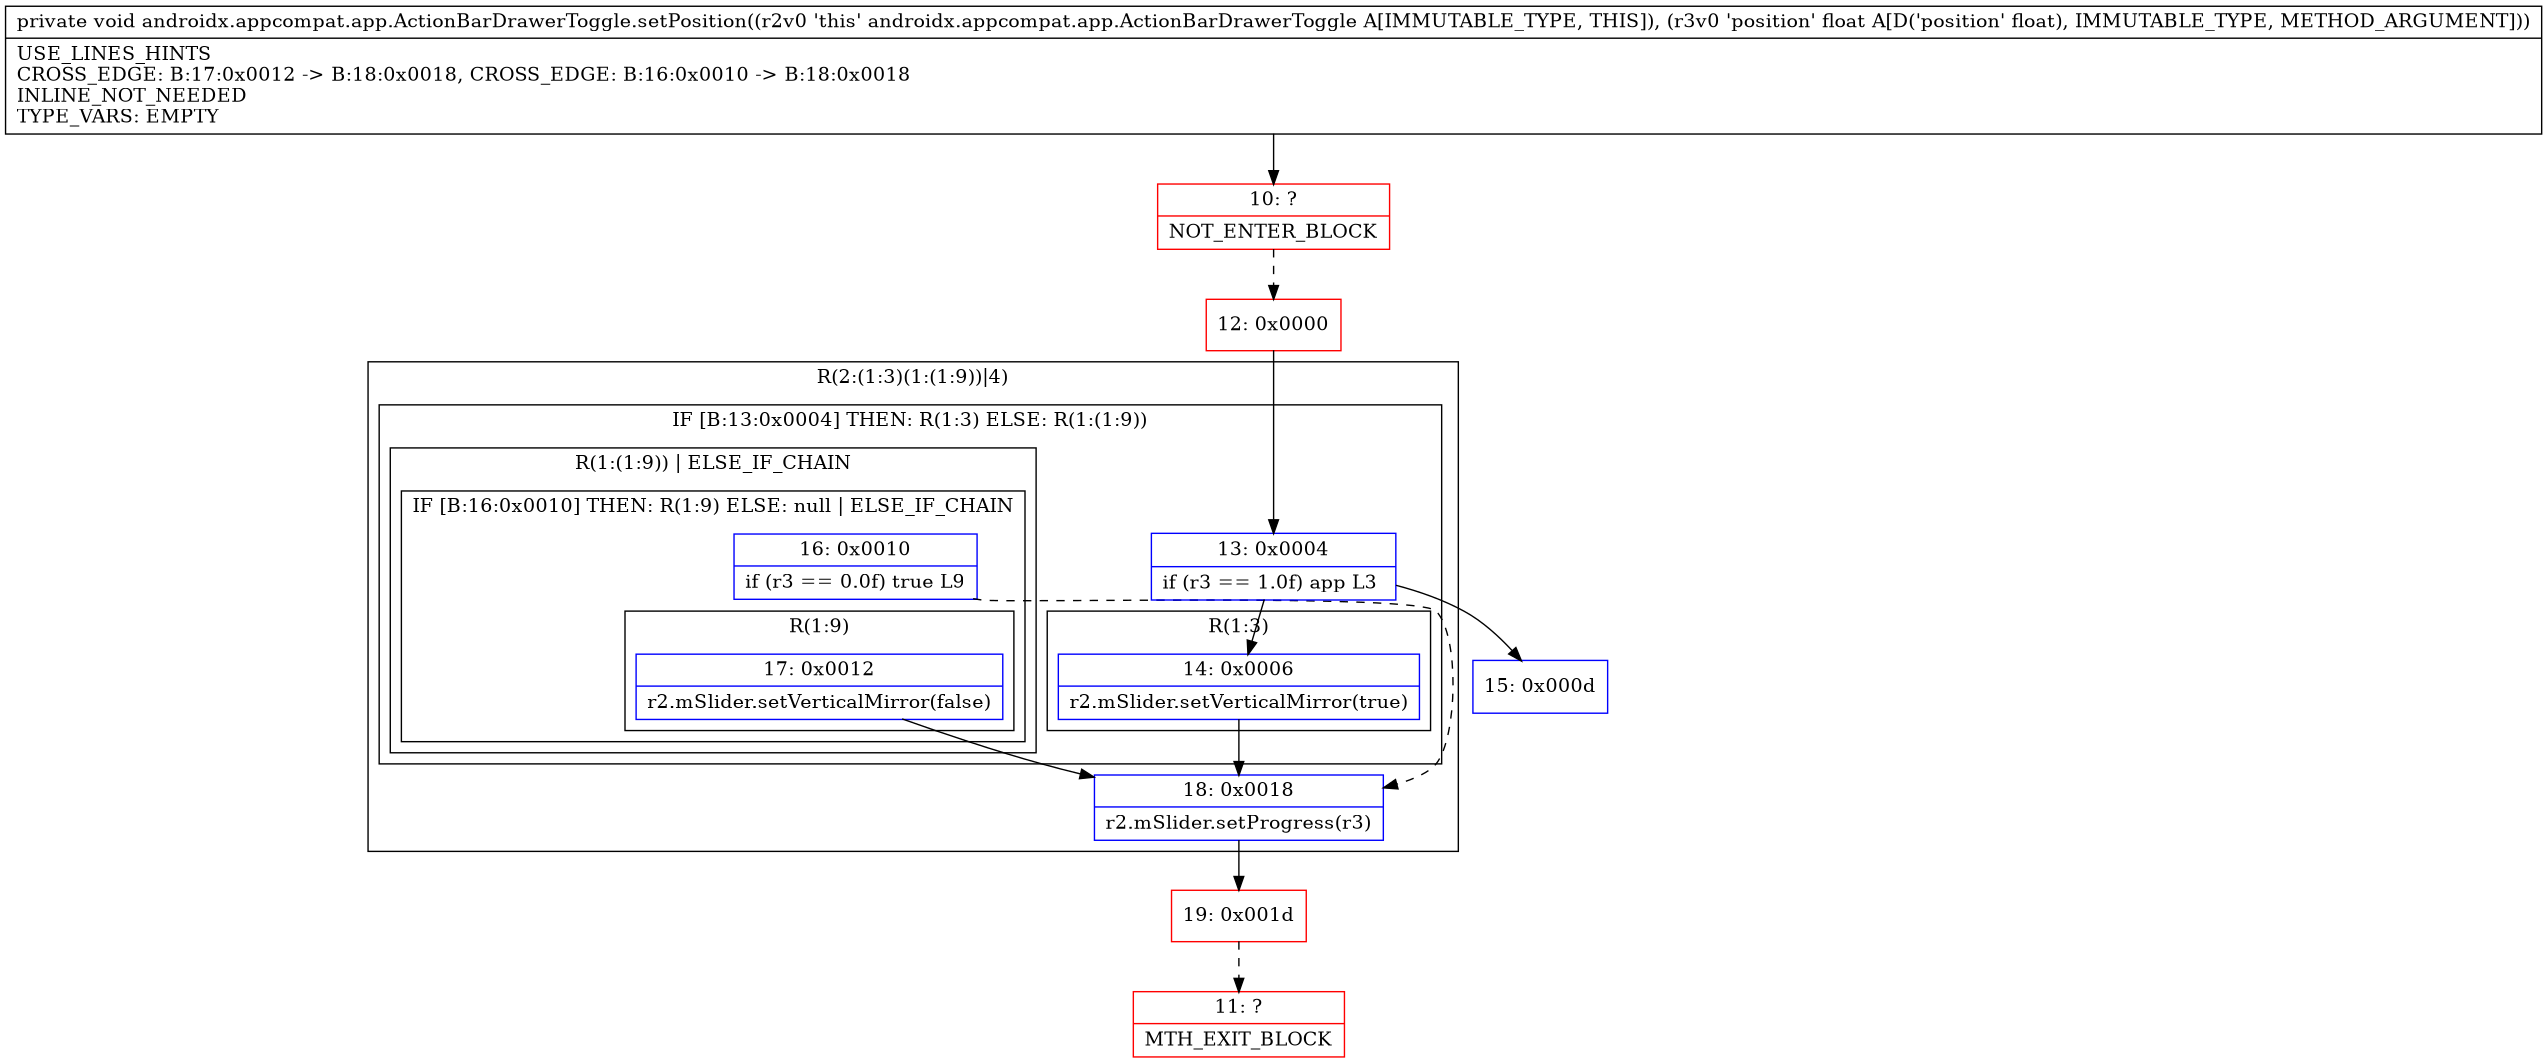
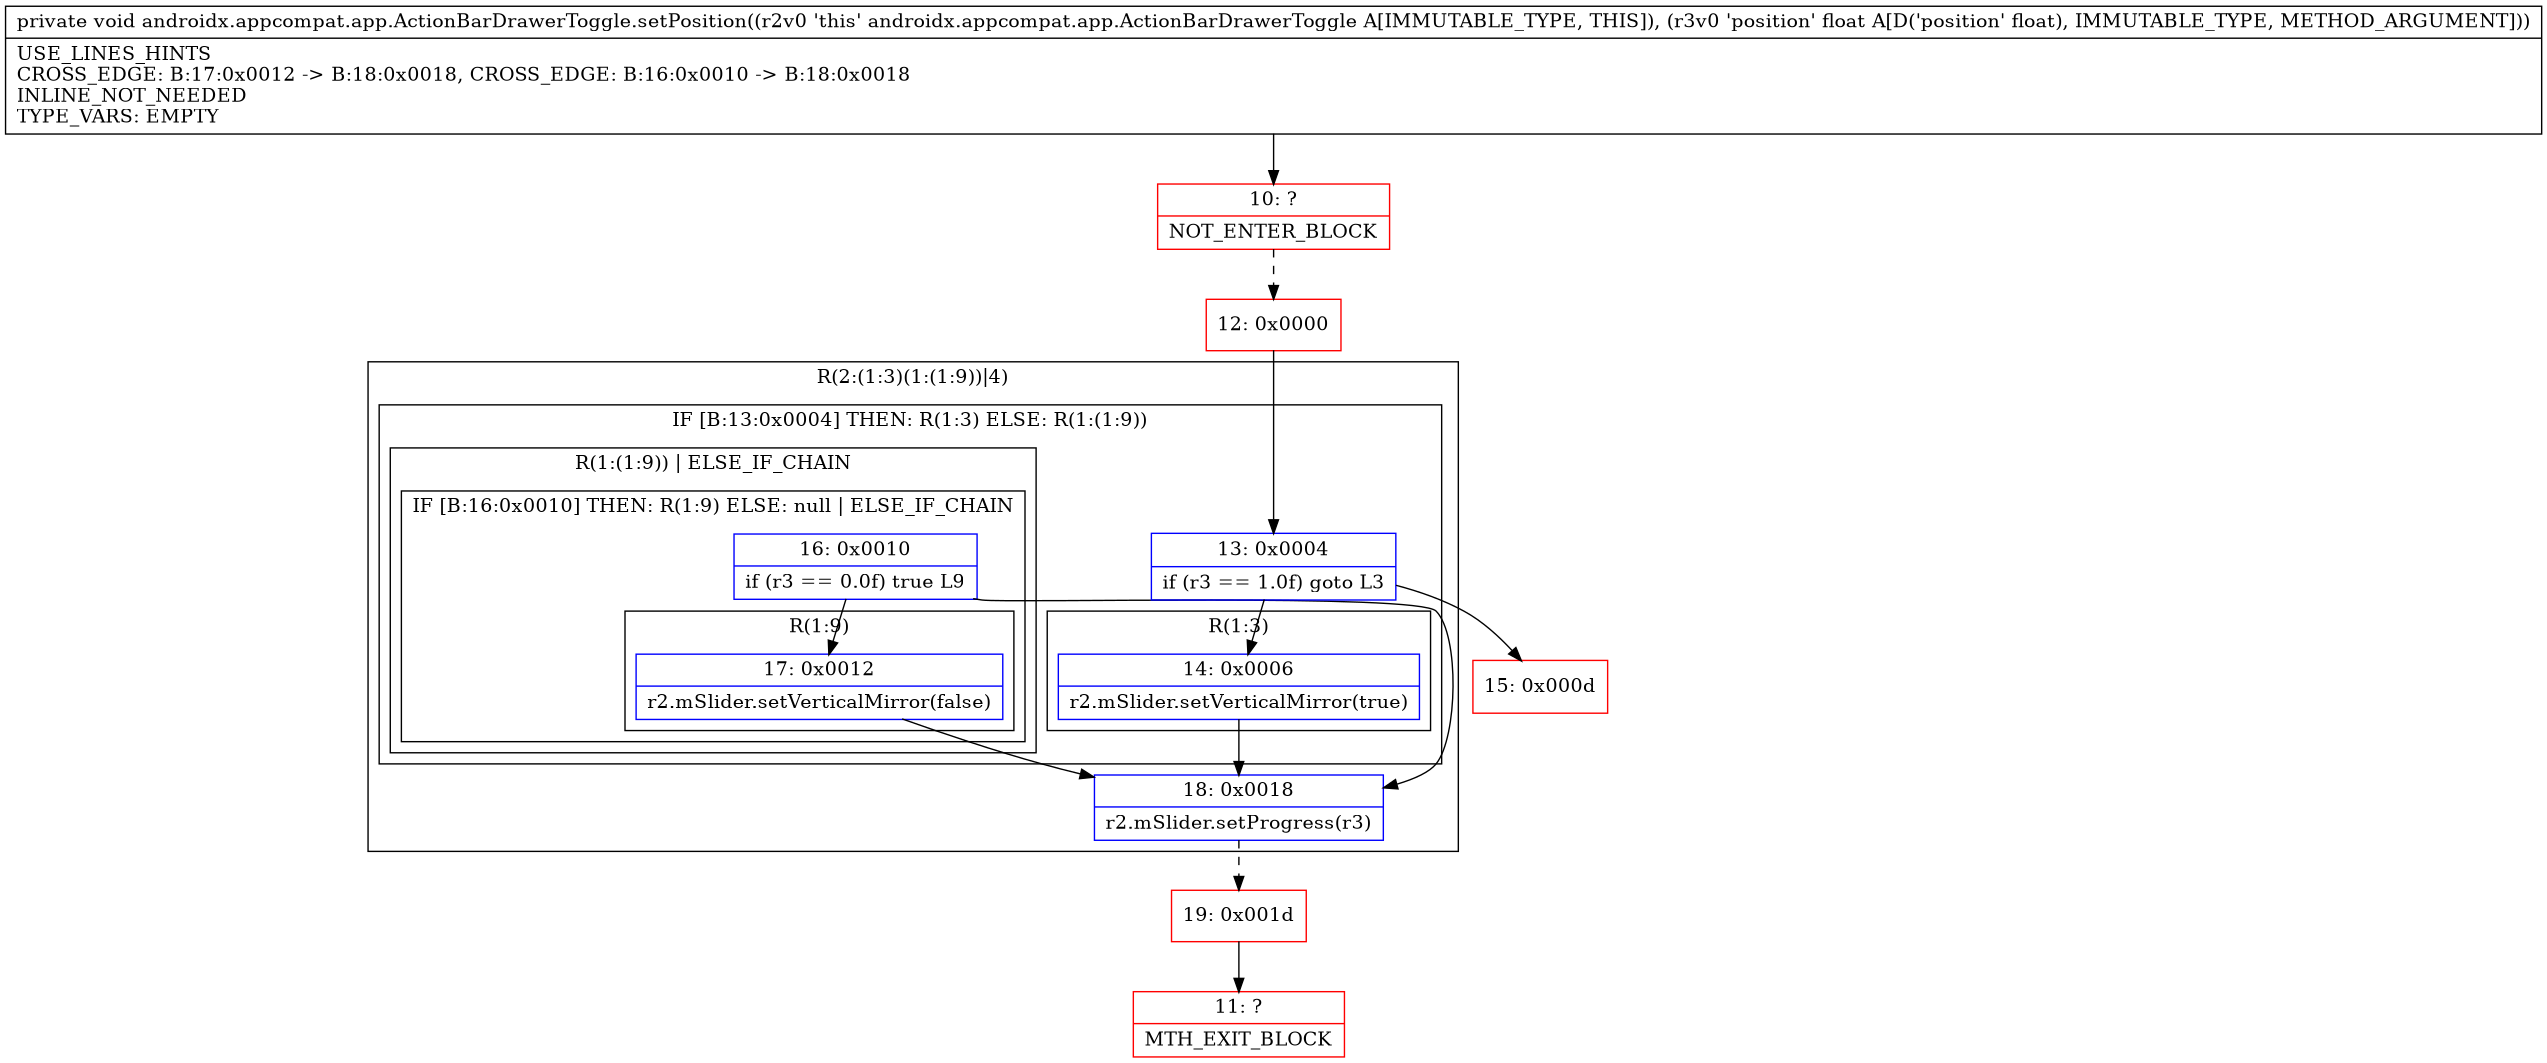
(1270, 583) -> (1274, 583)
(1307, 601) -> (1307, 601)
none -> (840, 620)
(1540, 687) -> (1540, 687)
(1239, 860) -> (1239, 860)
(1239, 960) -> (1239, 960)
